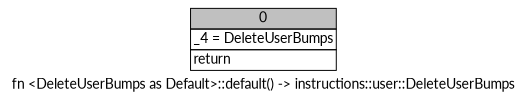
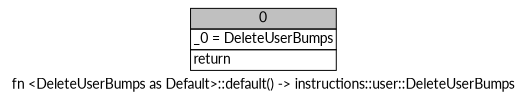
(263, 39) -> (263, 39)
